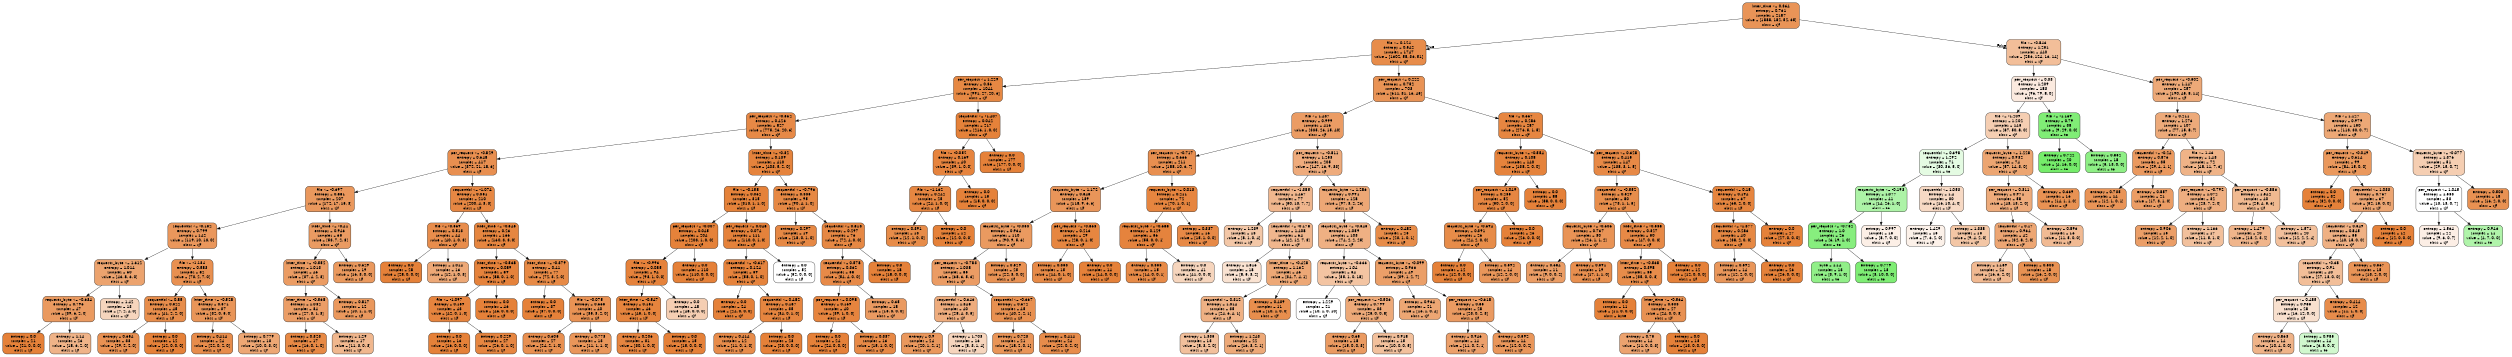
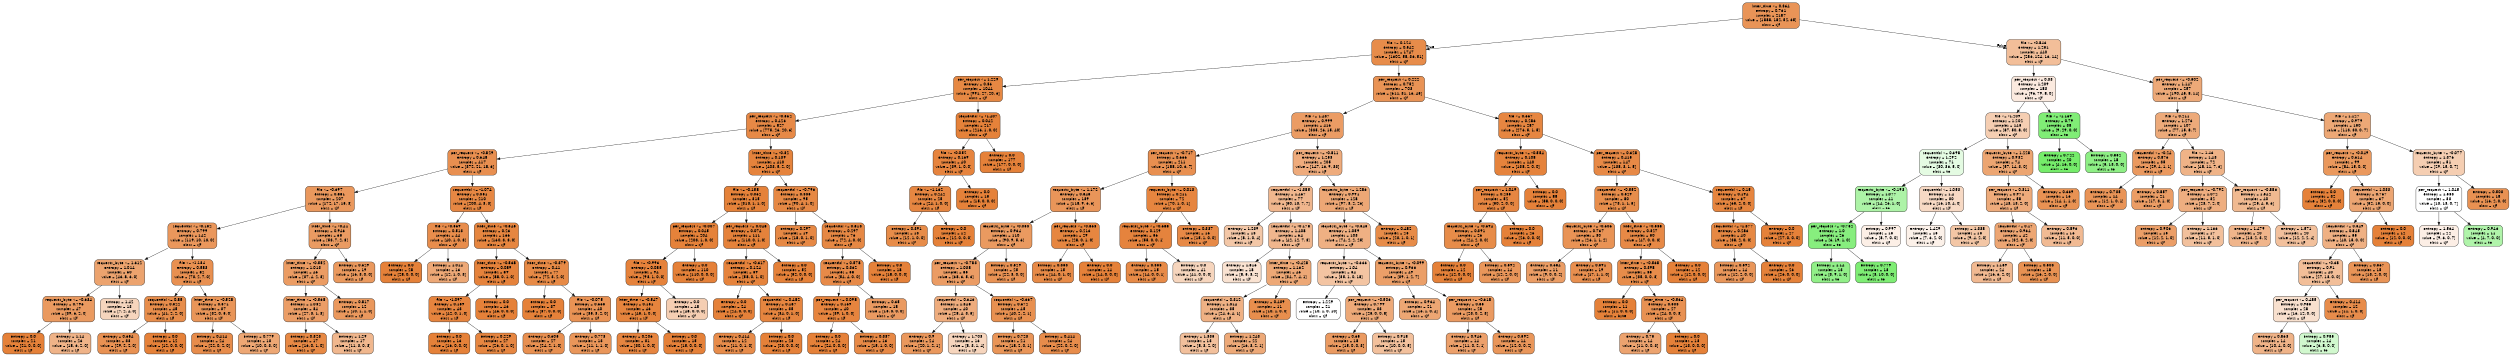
(794, 272) -> (794, 272)
(1831, 272) -> (1831, 272)
